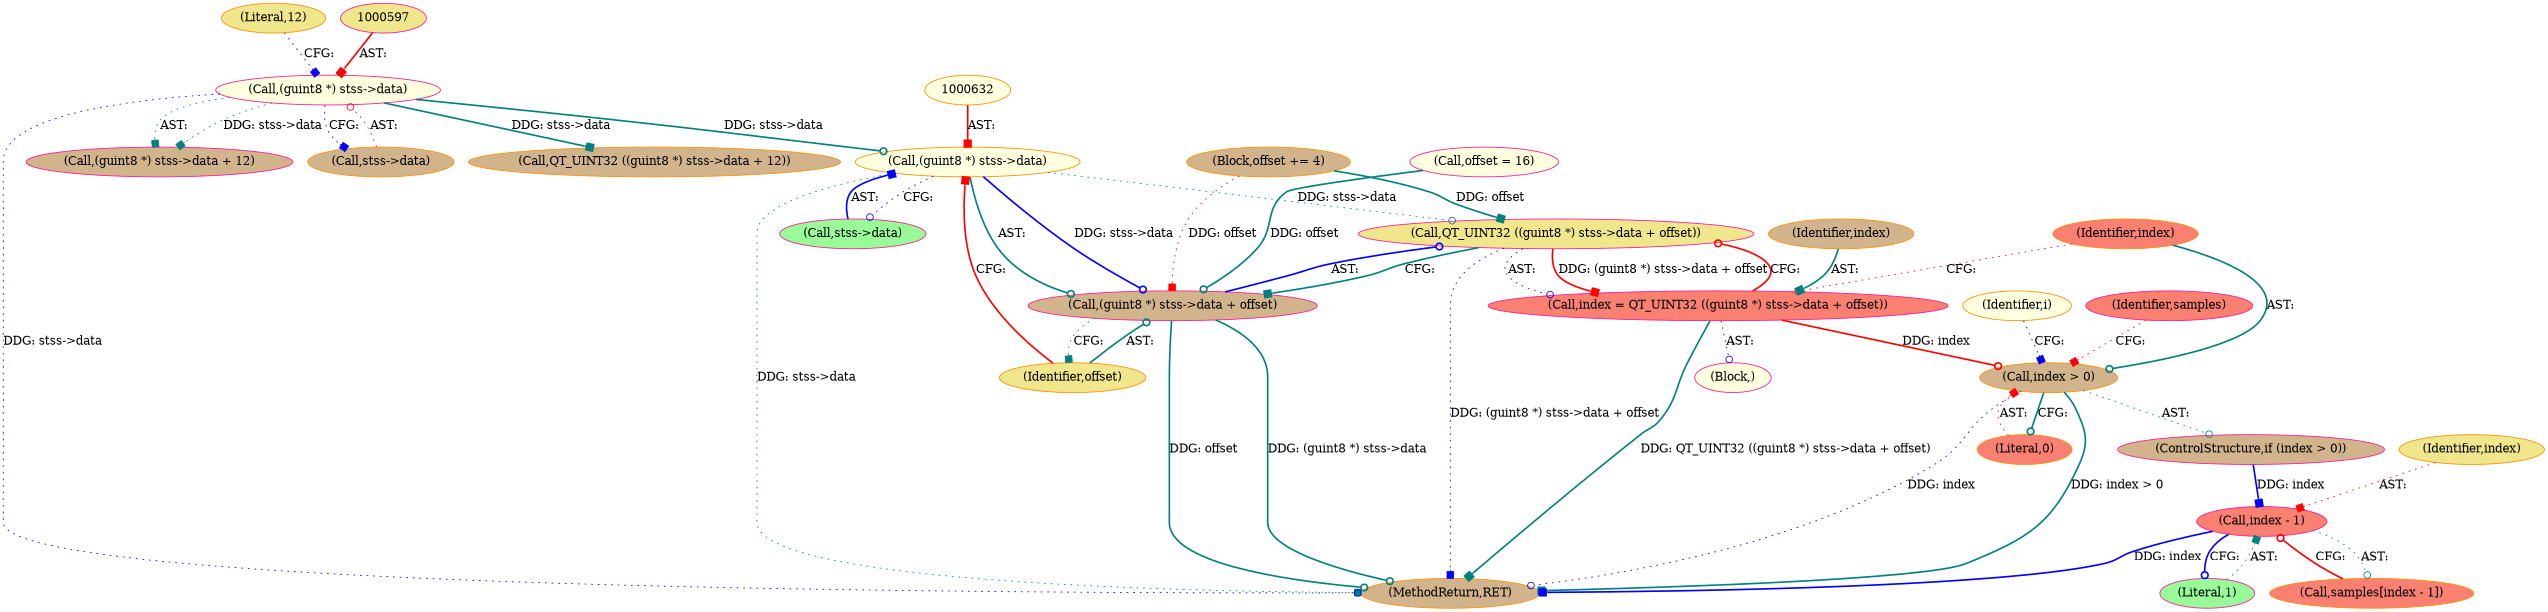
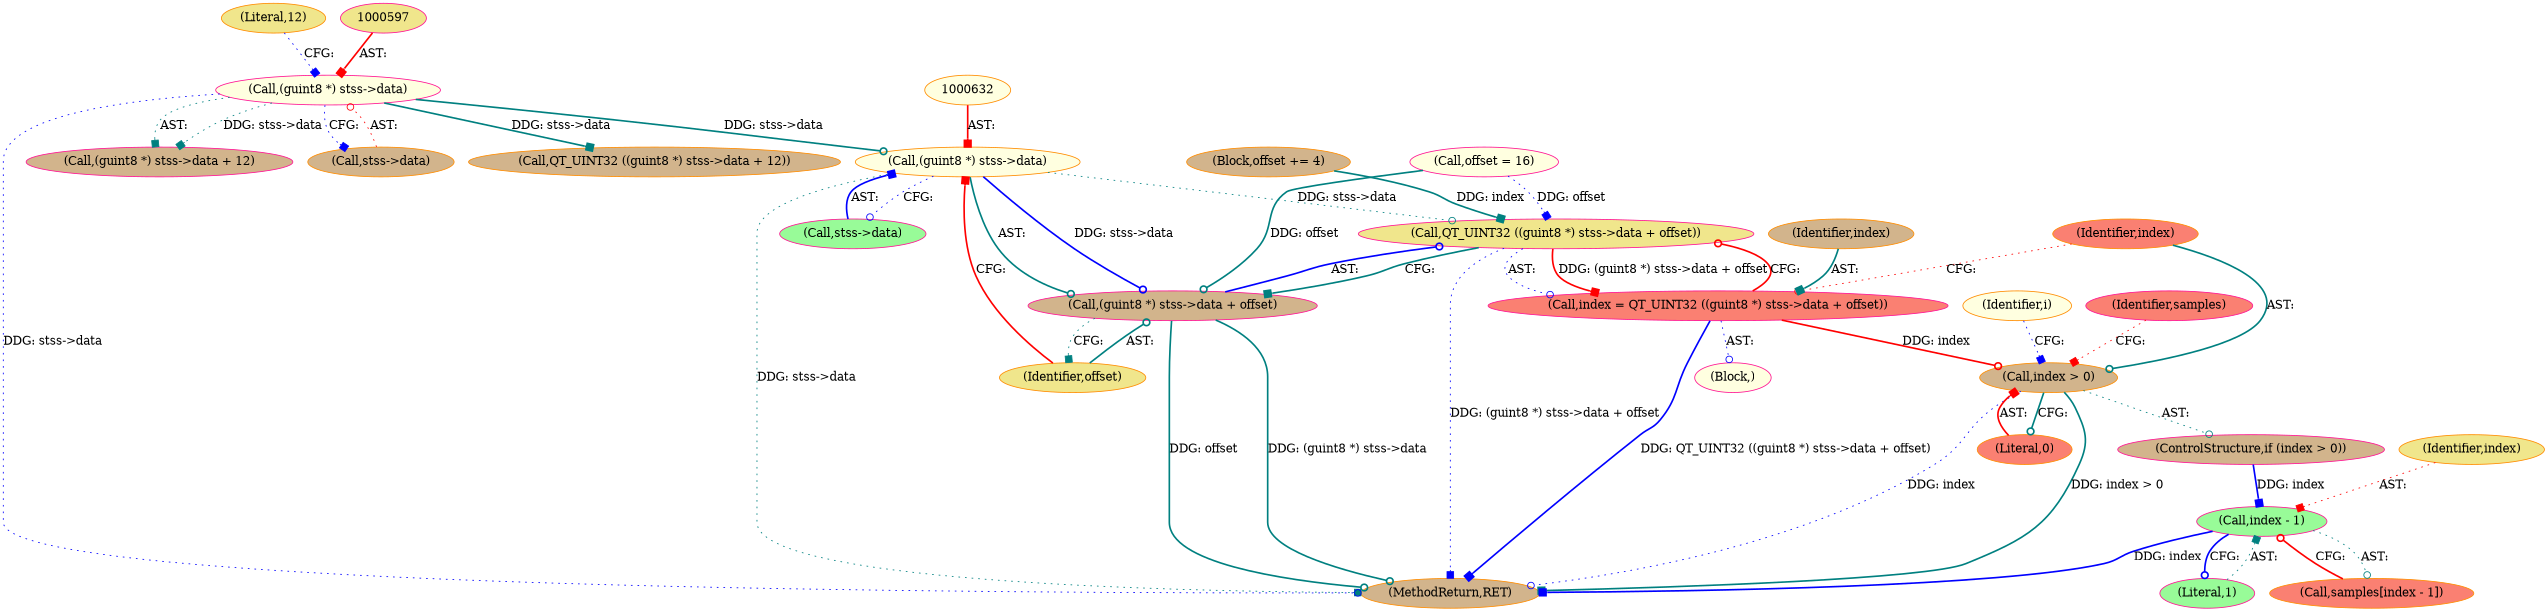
none -> (1528, 192)
(1490, 198) -> (1490, 198)
(1189, 219) -> none
(1998, 415) -> (1998, 415)
(1609, 460) -> (1609, 460)
(2262, 521) -> (2262, 521)
